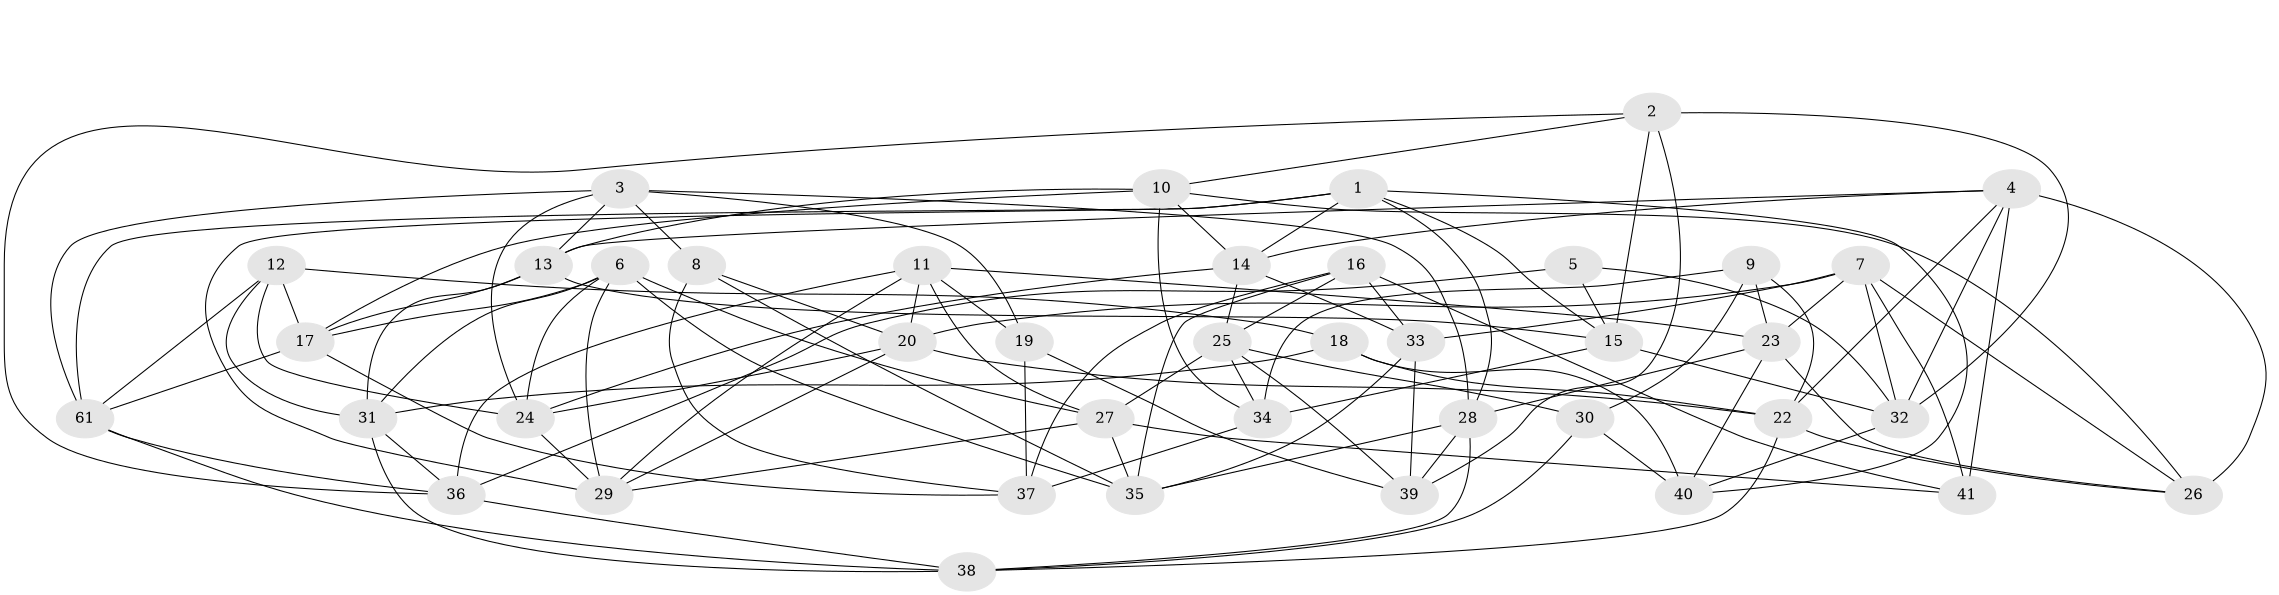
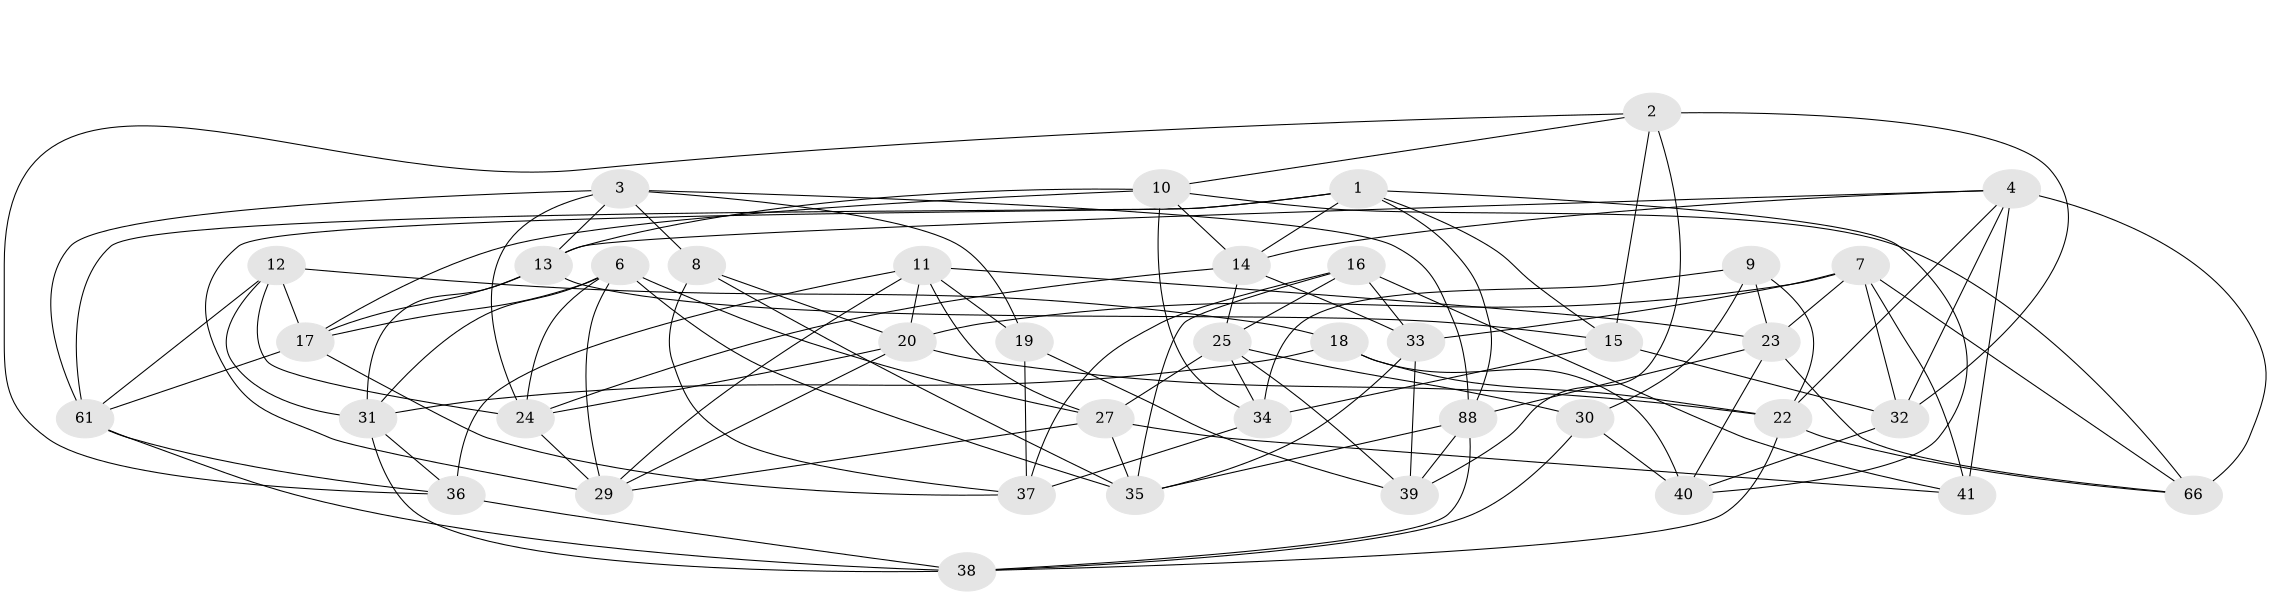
(1573, 265) -> none
(1468, 419) -> (1468, 419)
(2194, 495) -> (2194, 495)
